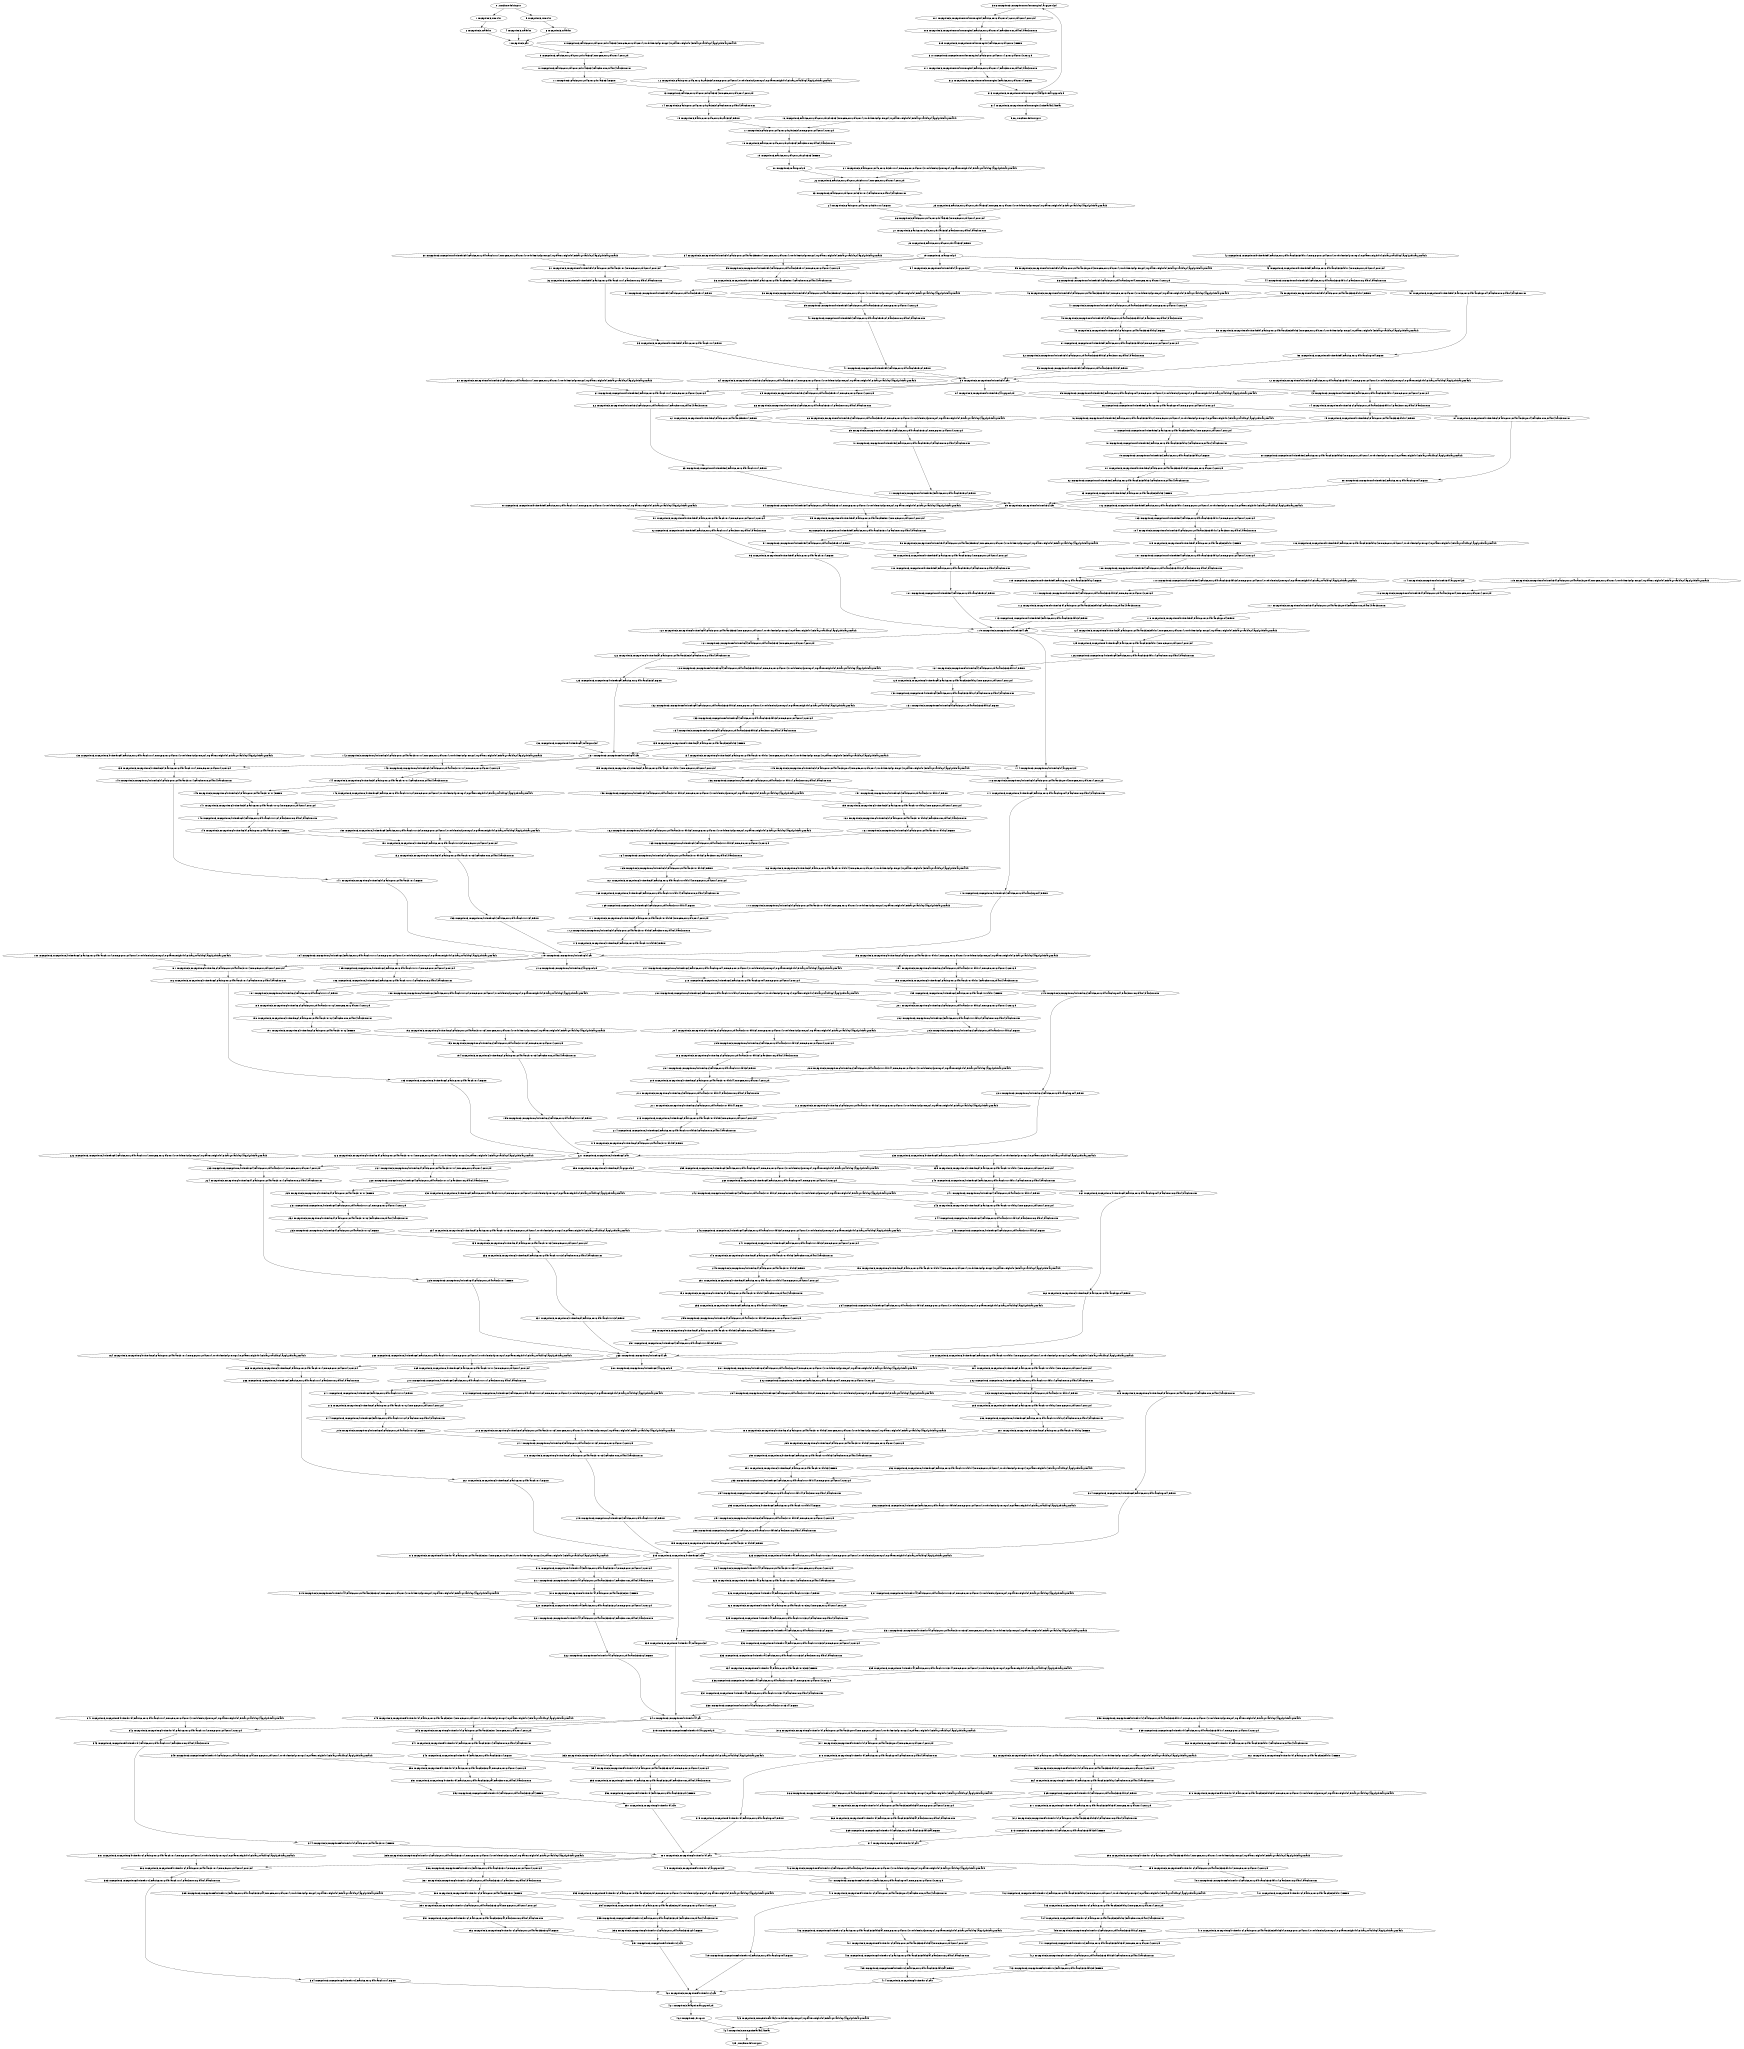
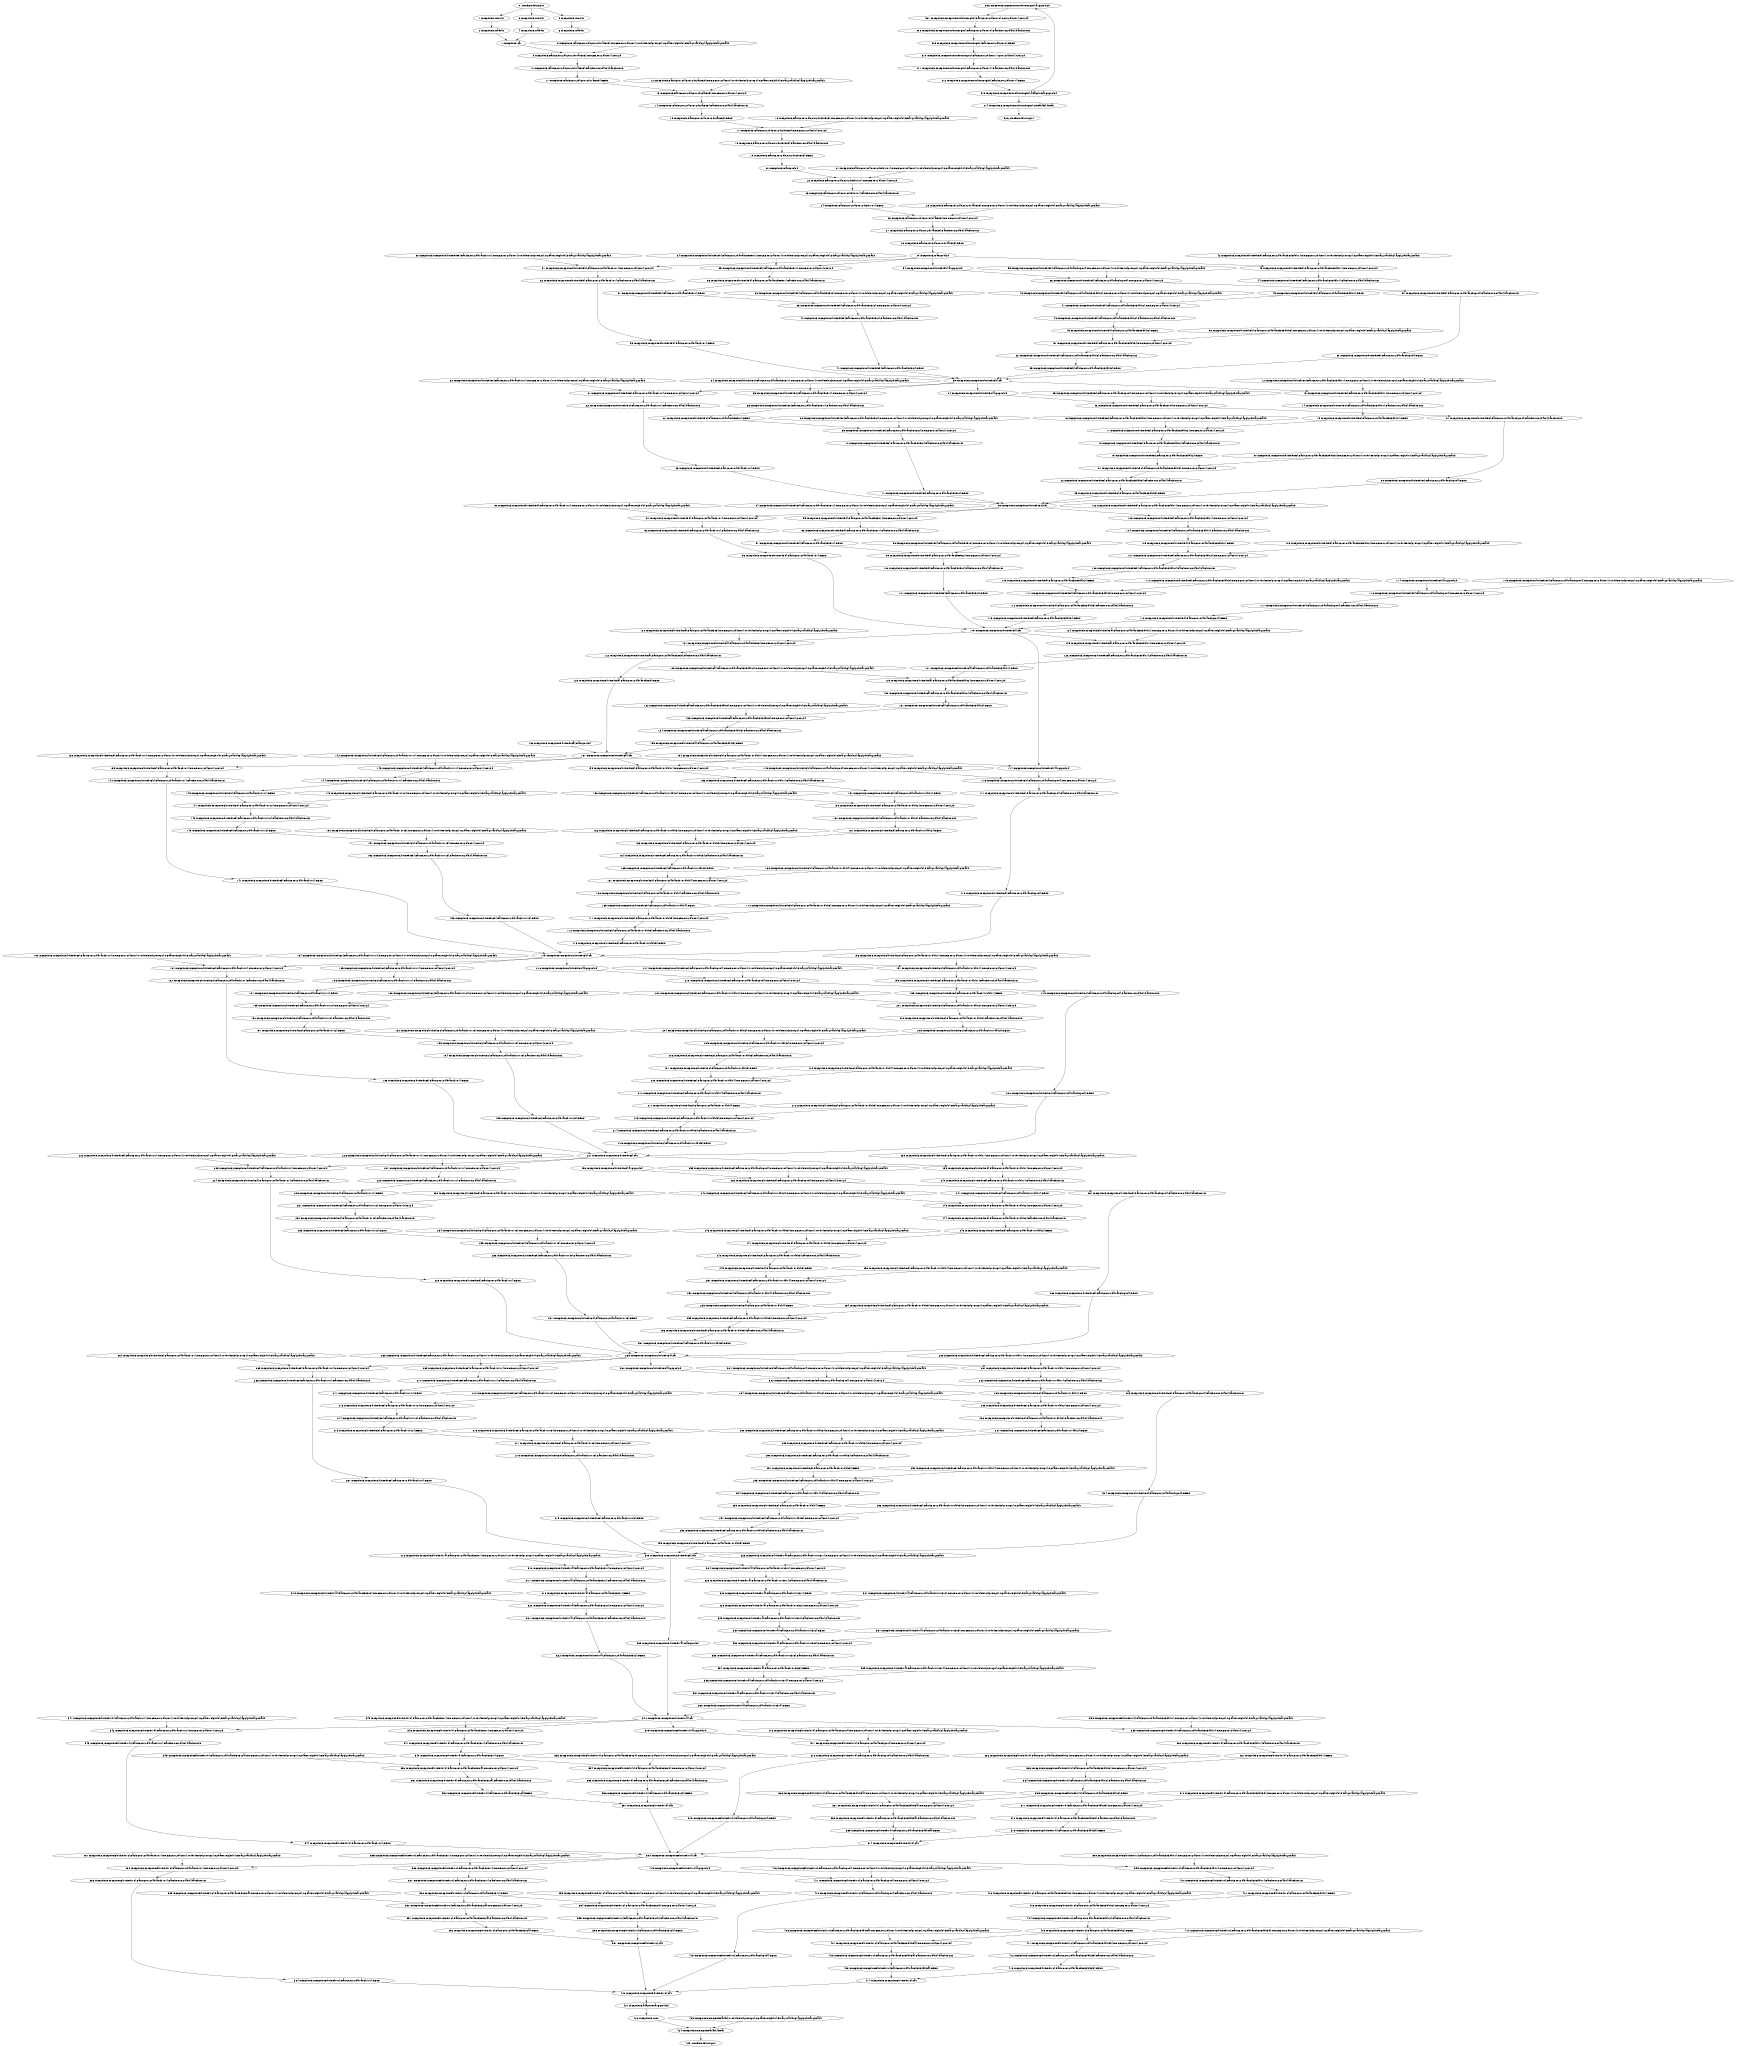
none -> (532, 18)
(539, 37) -> none
(691, 2018) -> (646, 2018)
